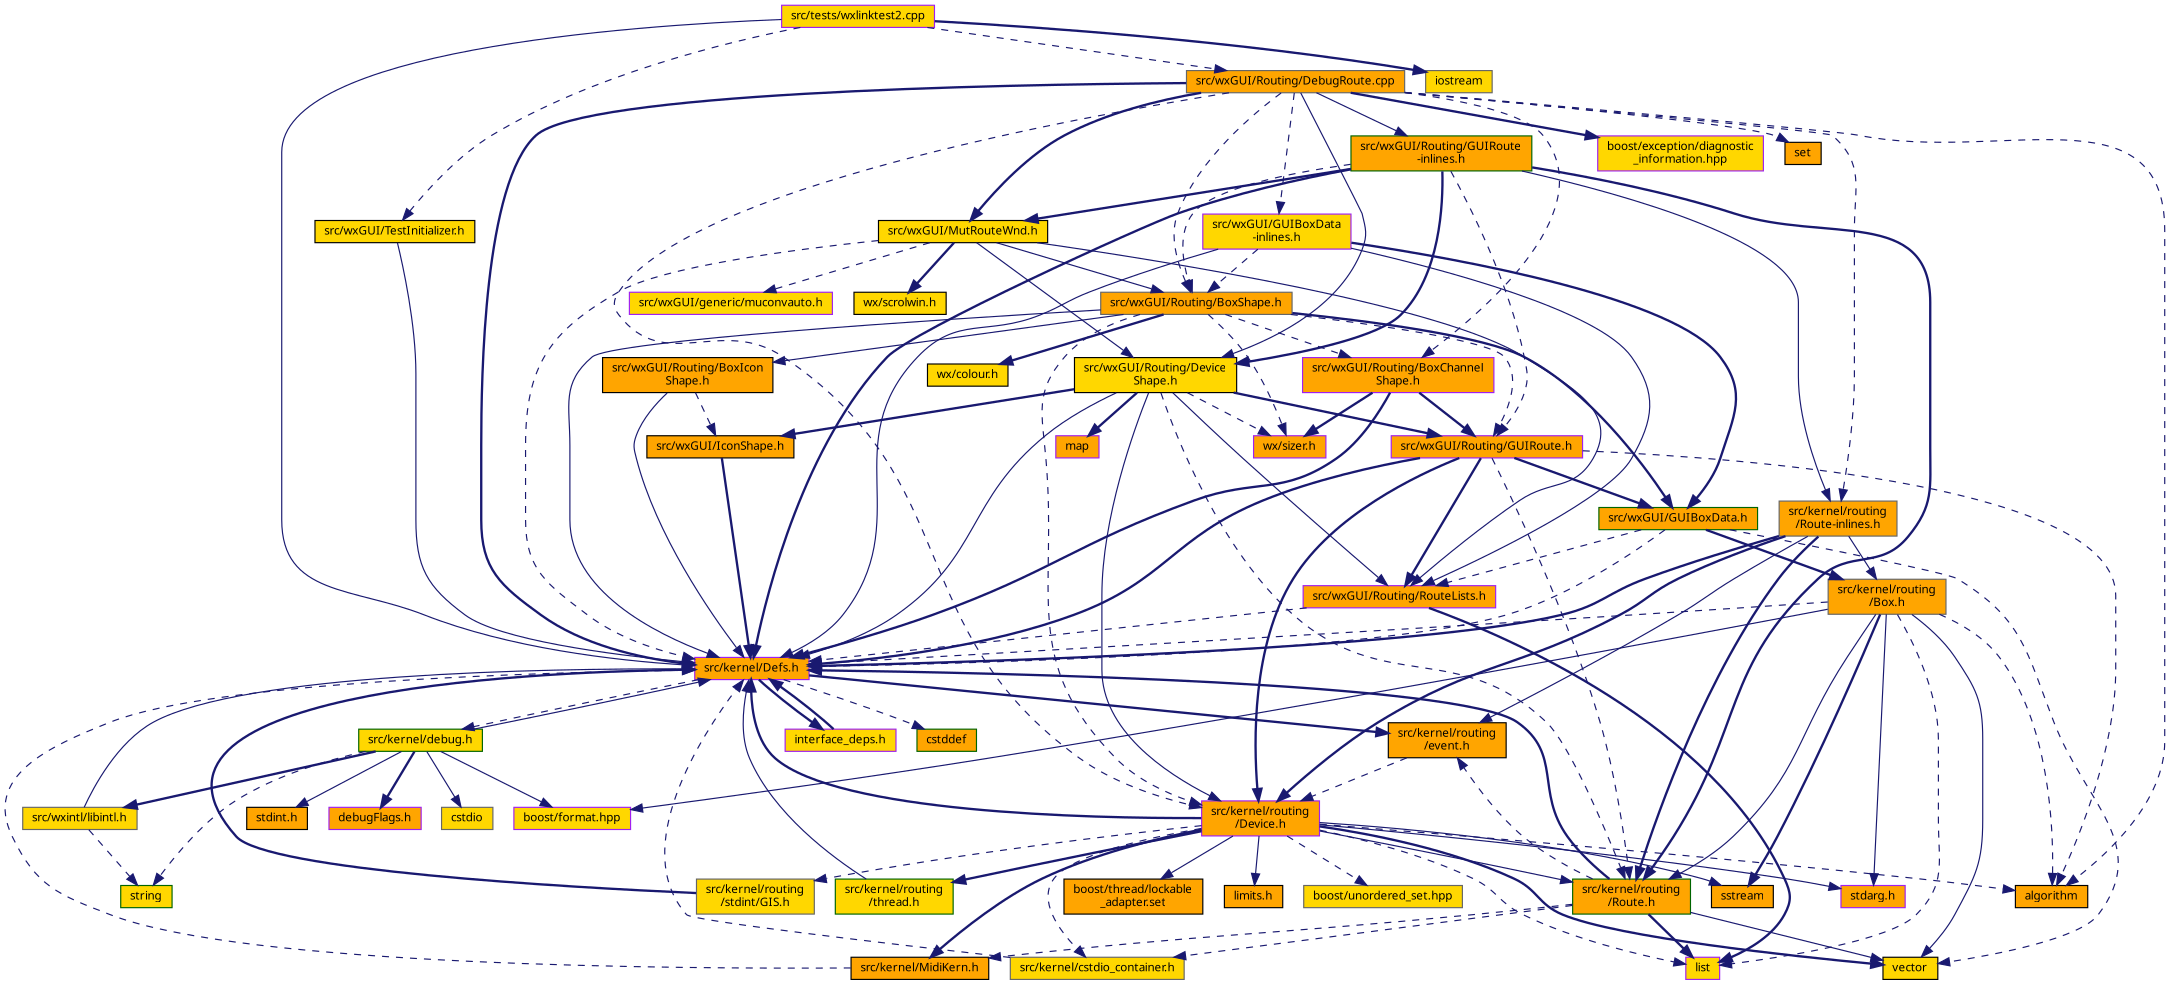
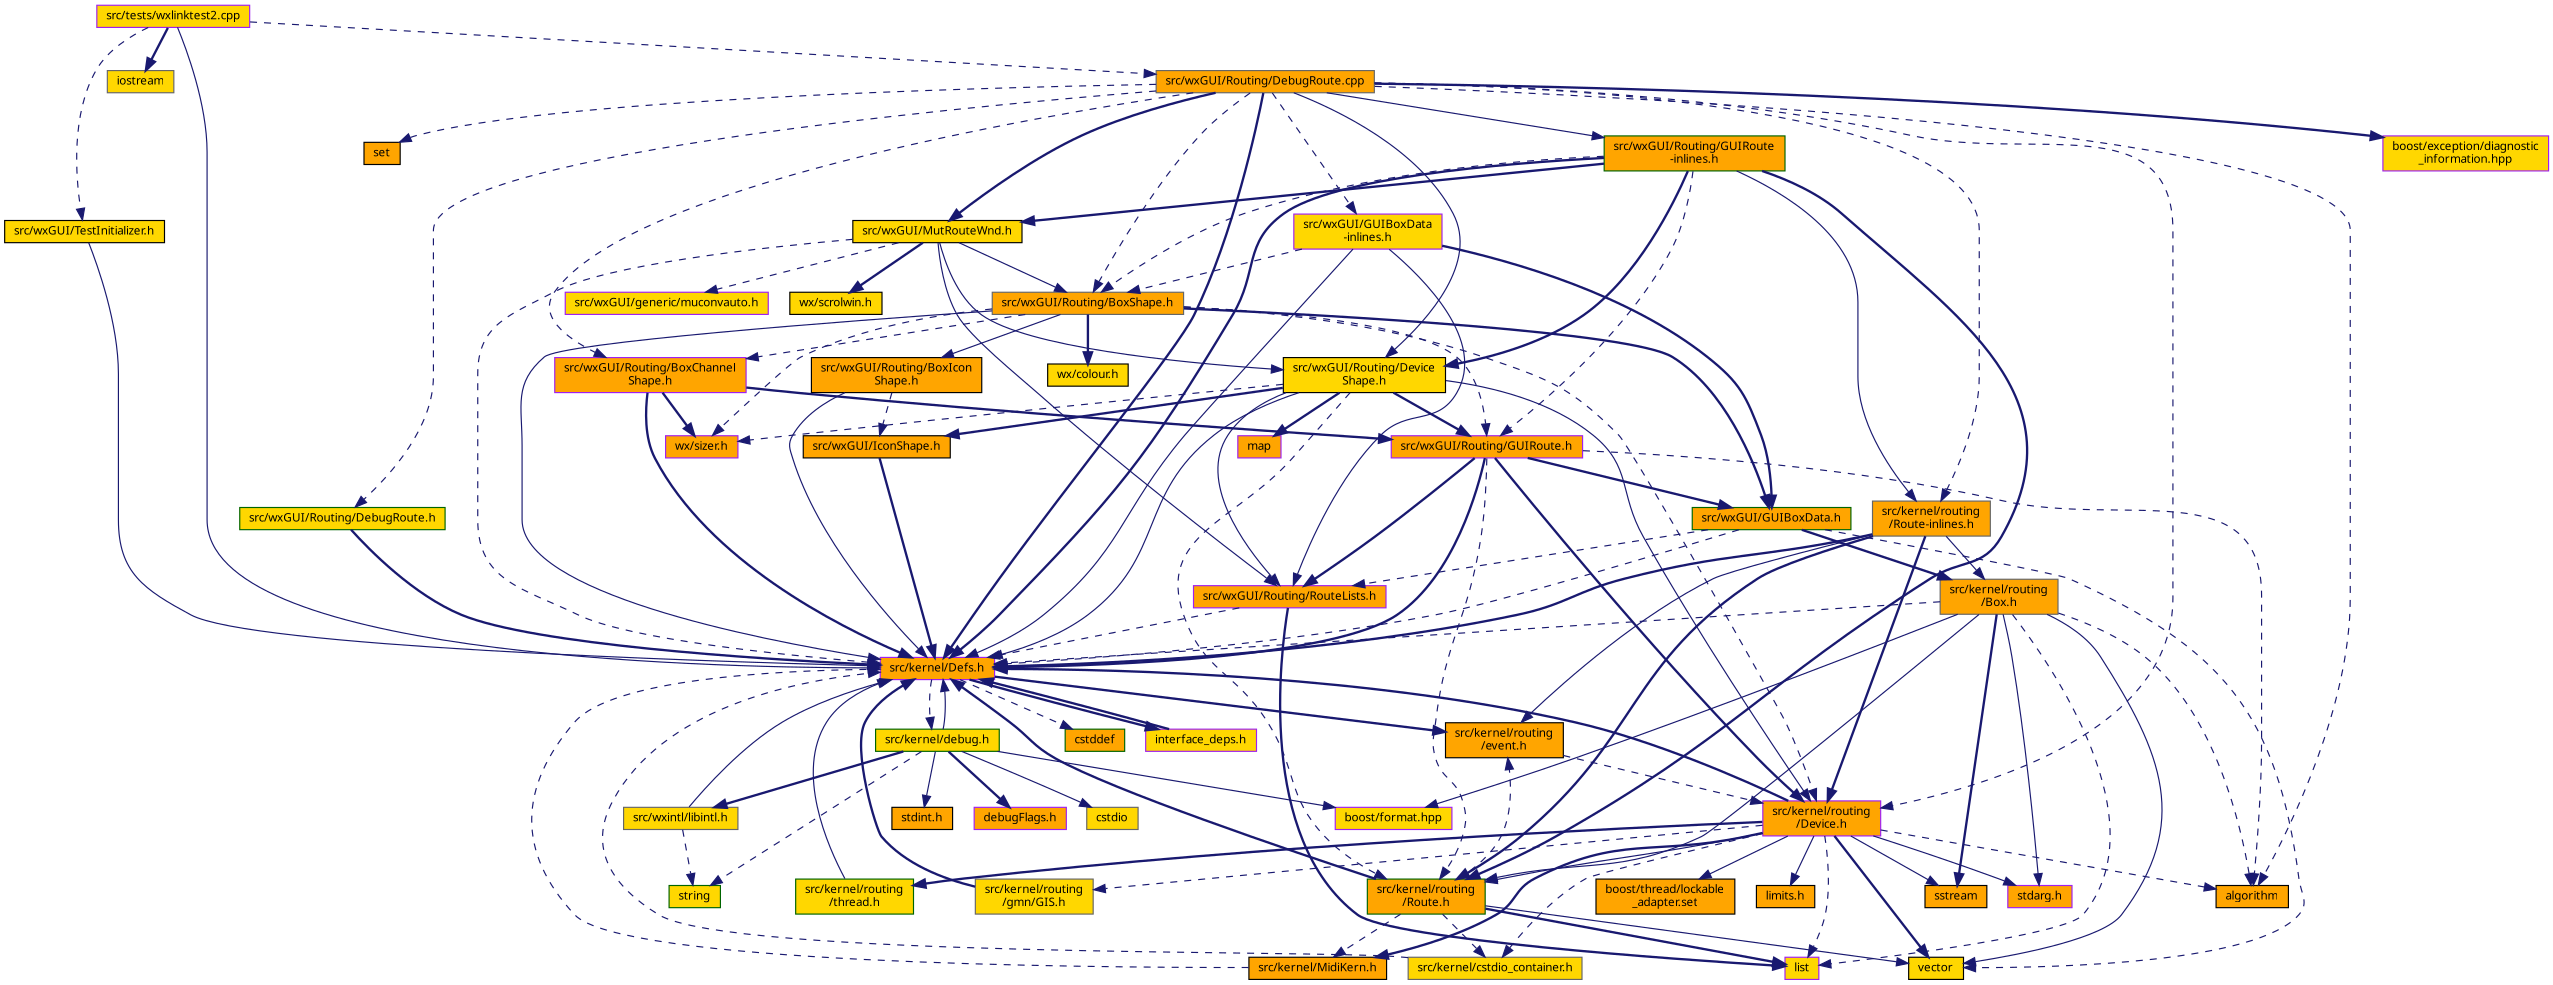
none -> (342, 519)
(755, 897) -> (1034, 897)
(1383, 897) -> none
